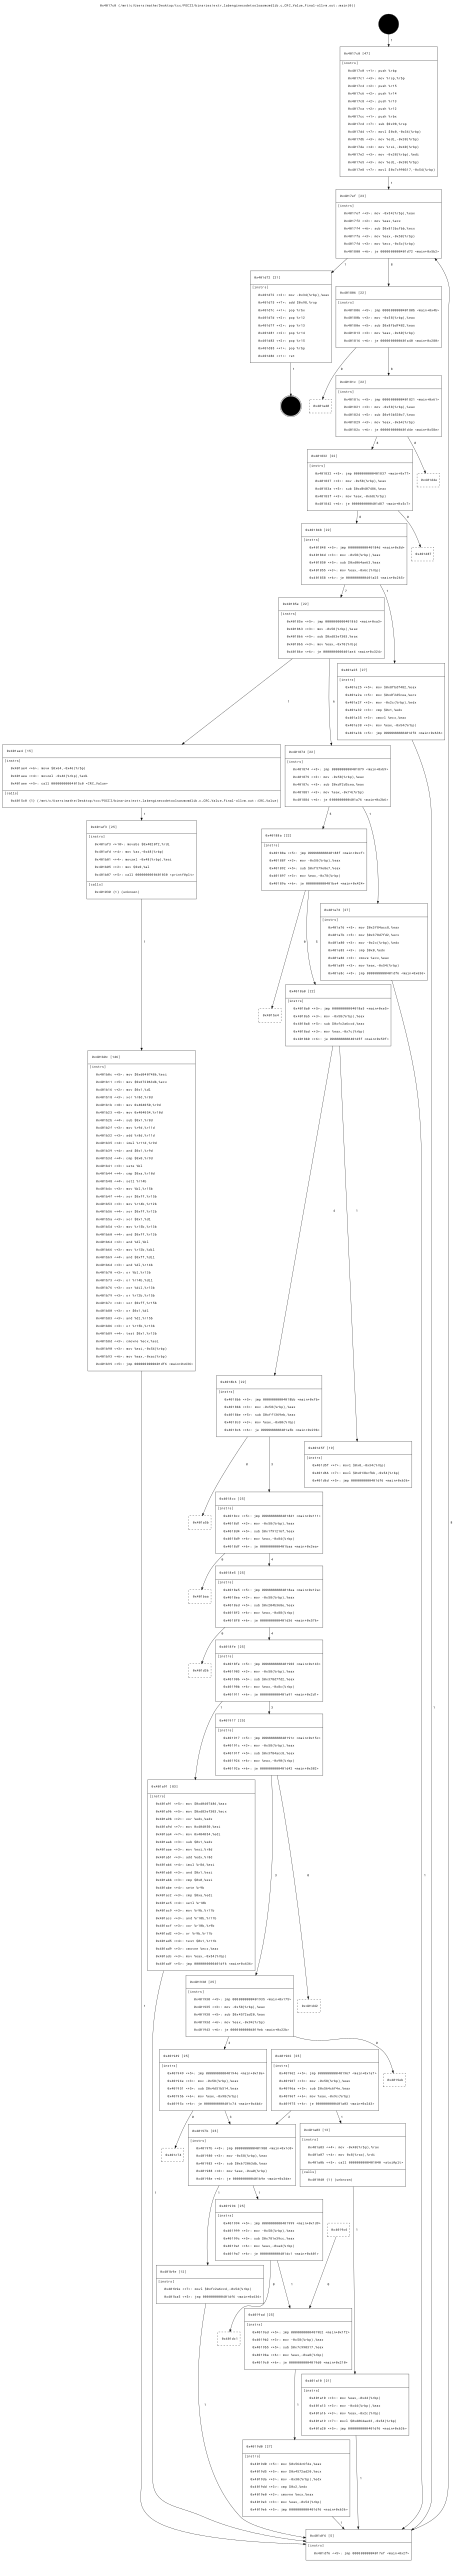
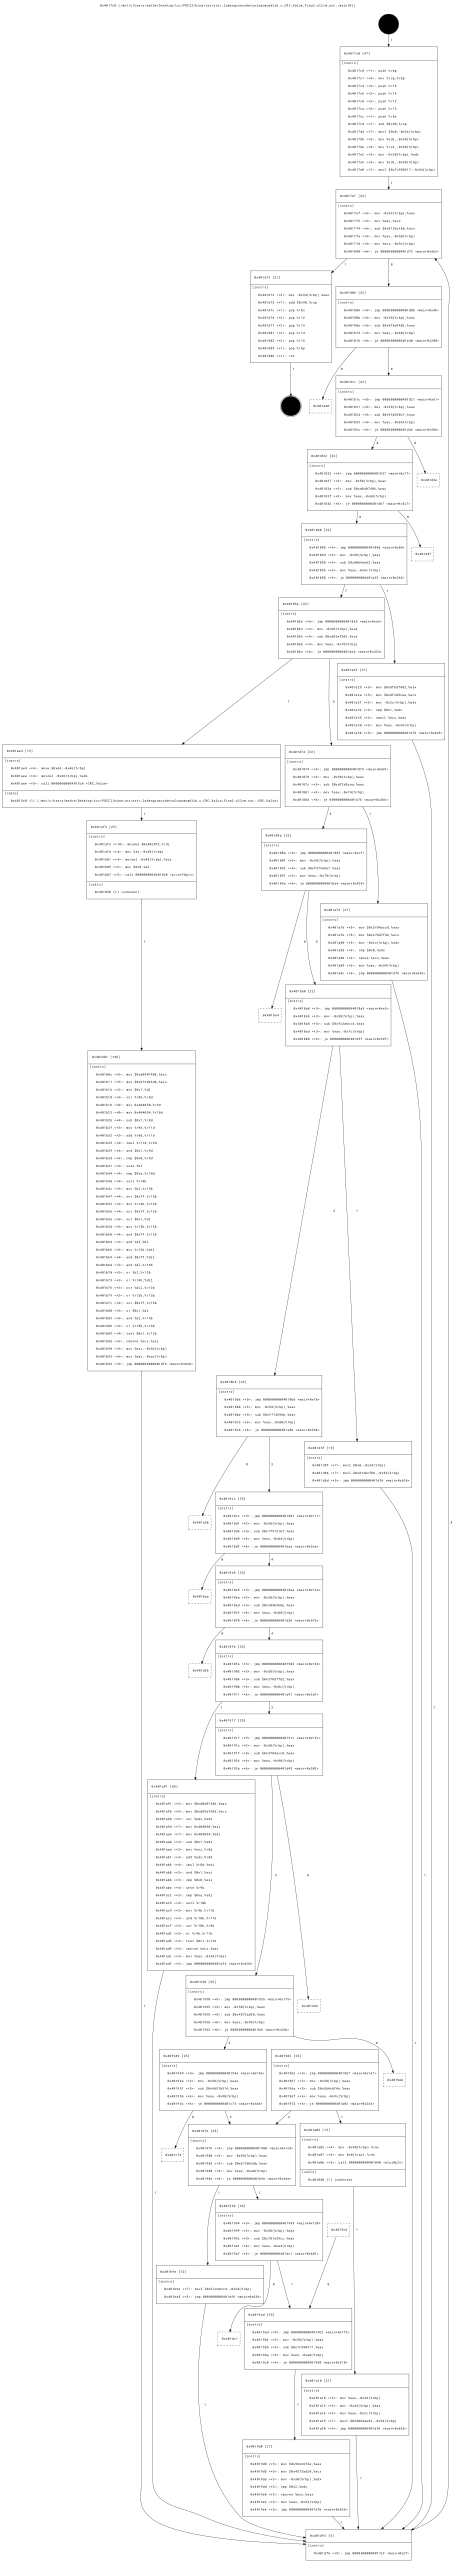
none -> (413, 2008)
